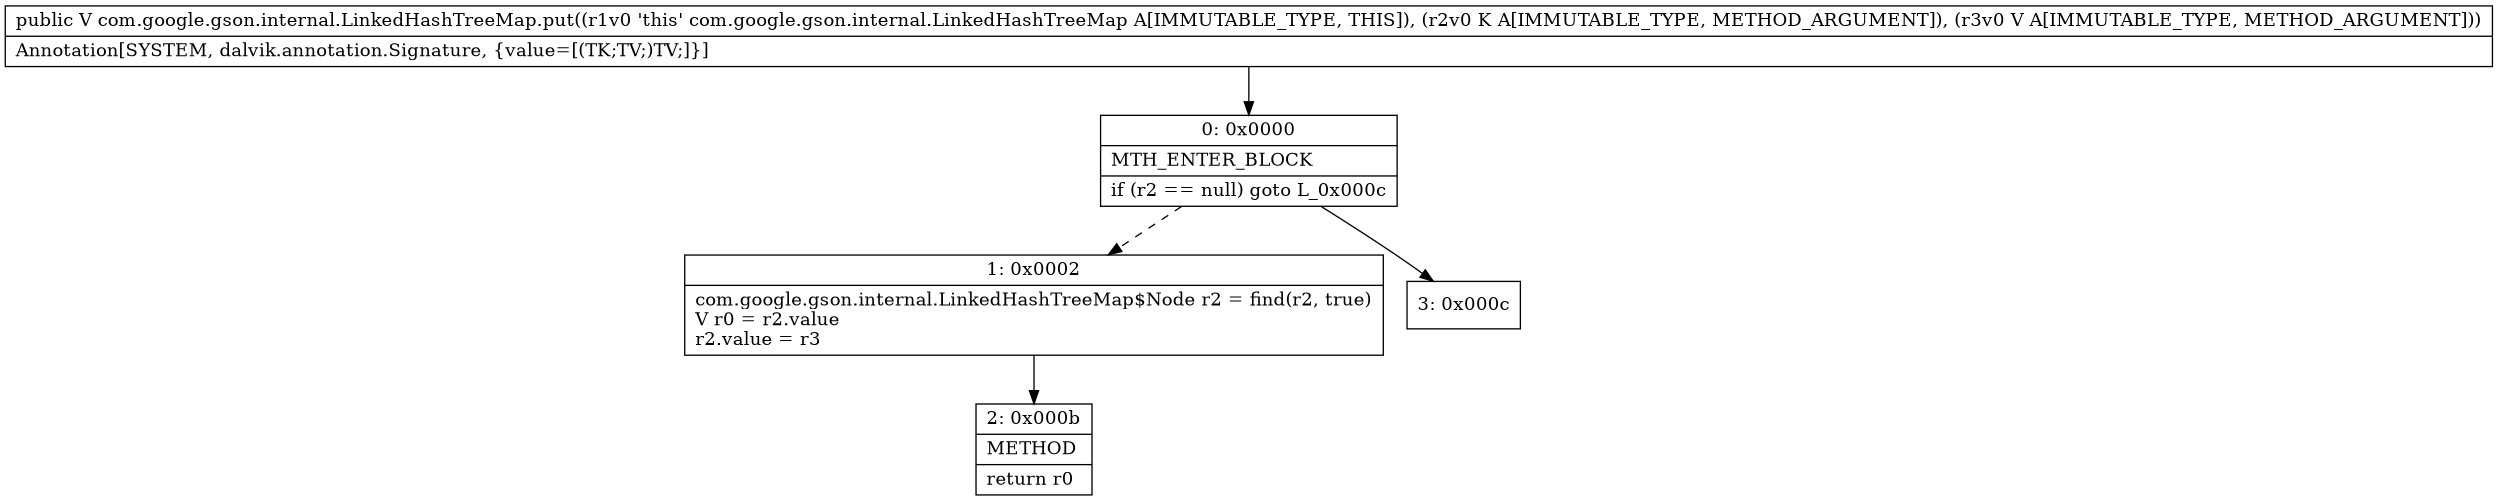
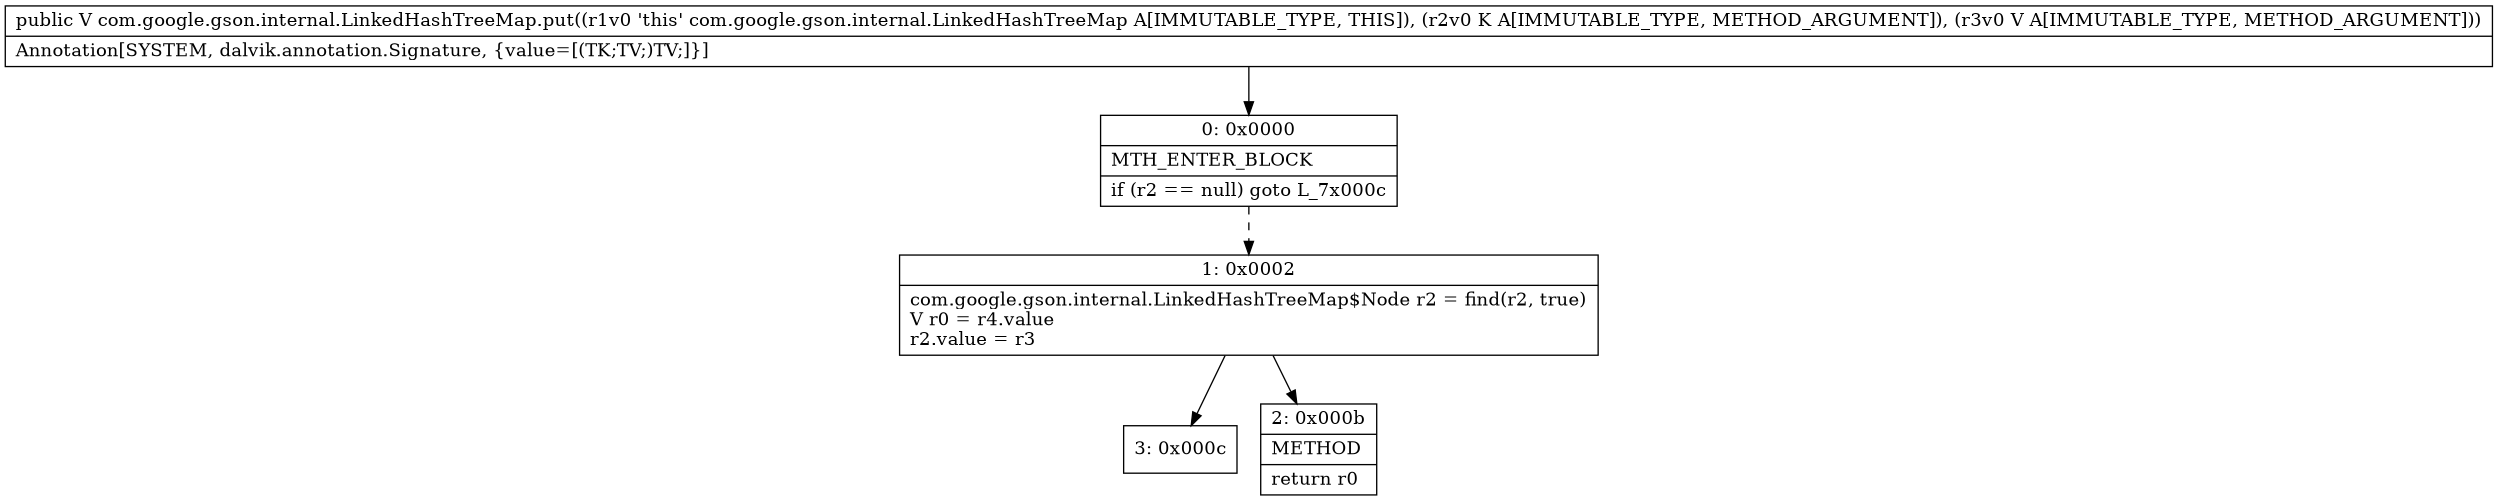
(1249, 190) -> (1249, 190)
(1372, 239) -> (1211, 385)
(768, 320) -> (983, 320)
